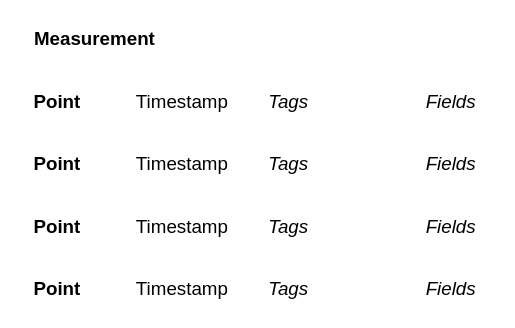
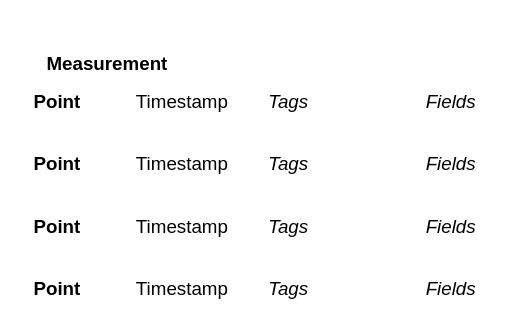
(94, 38) -> (107, 63)
